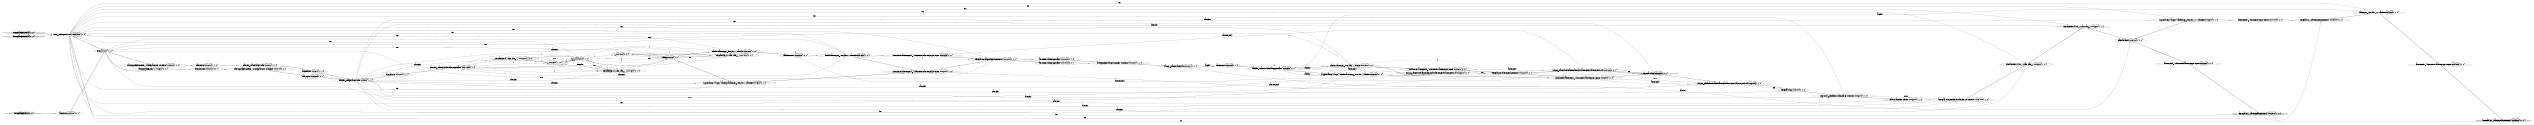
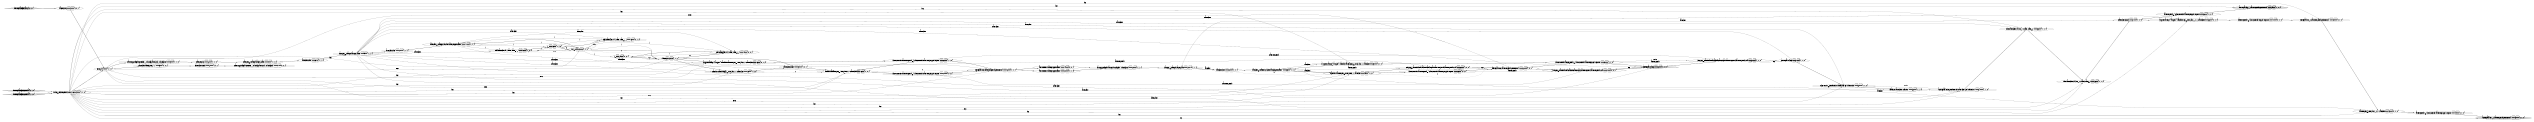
(734, 22) -> (734, 101)
none -> (738, 59)
(313, 77) -> none
